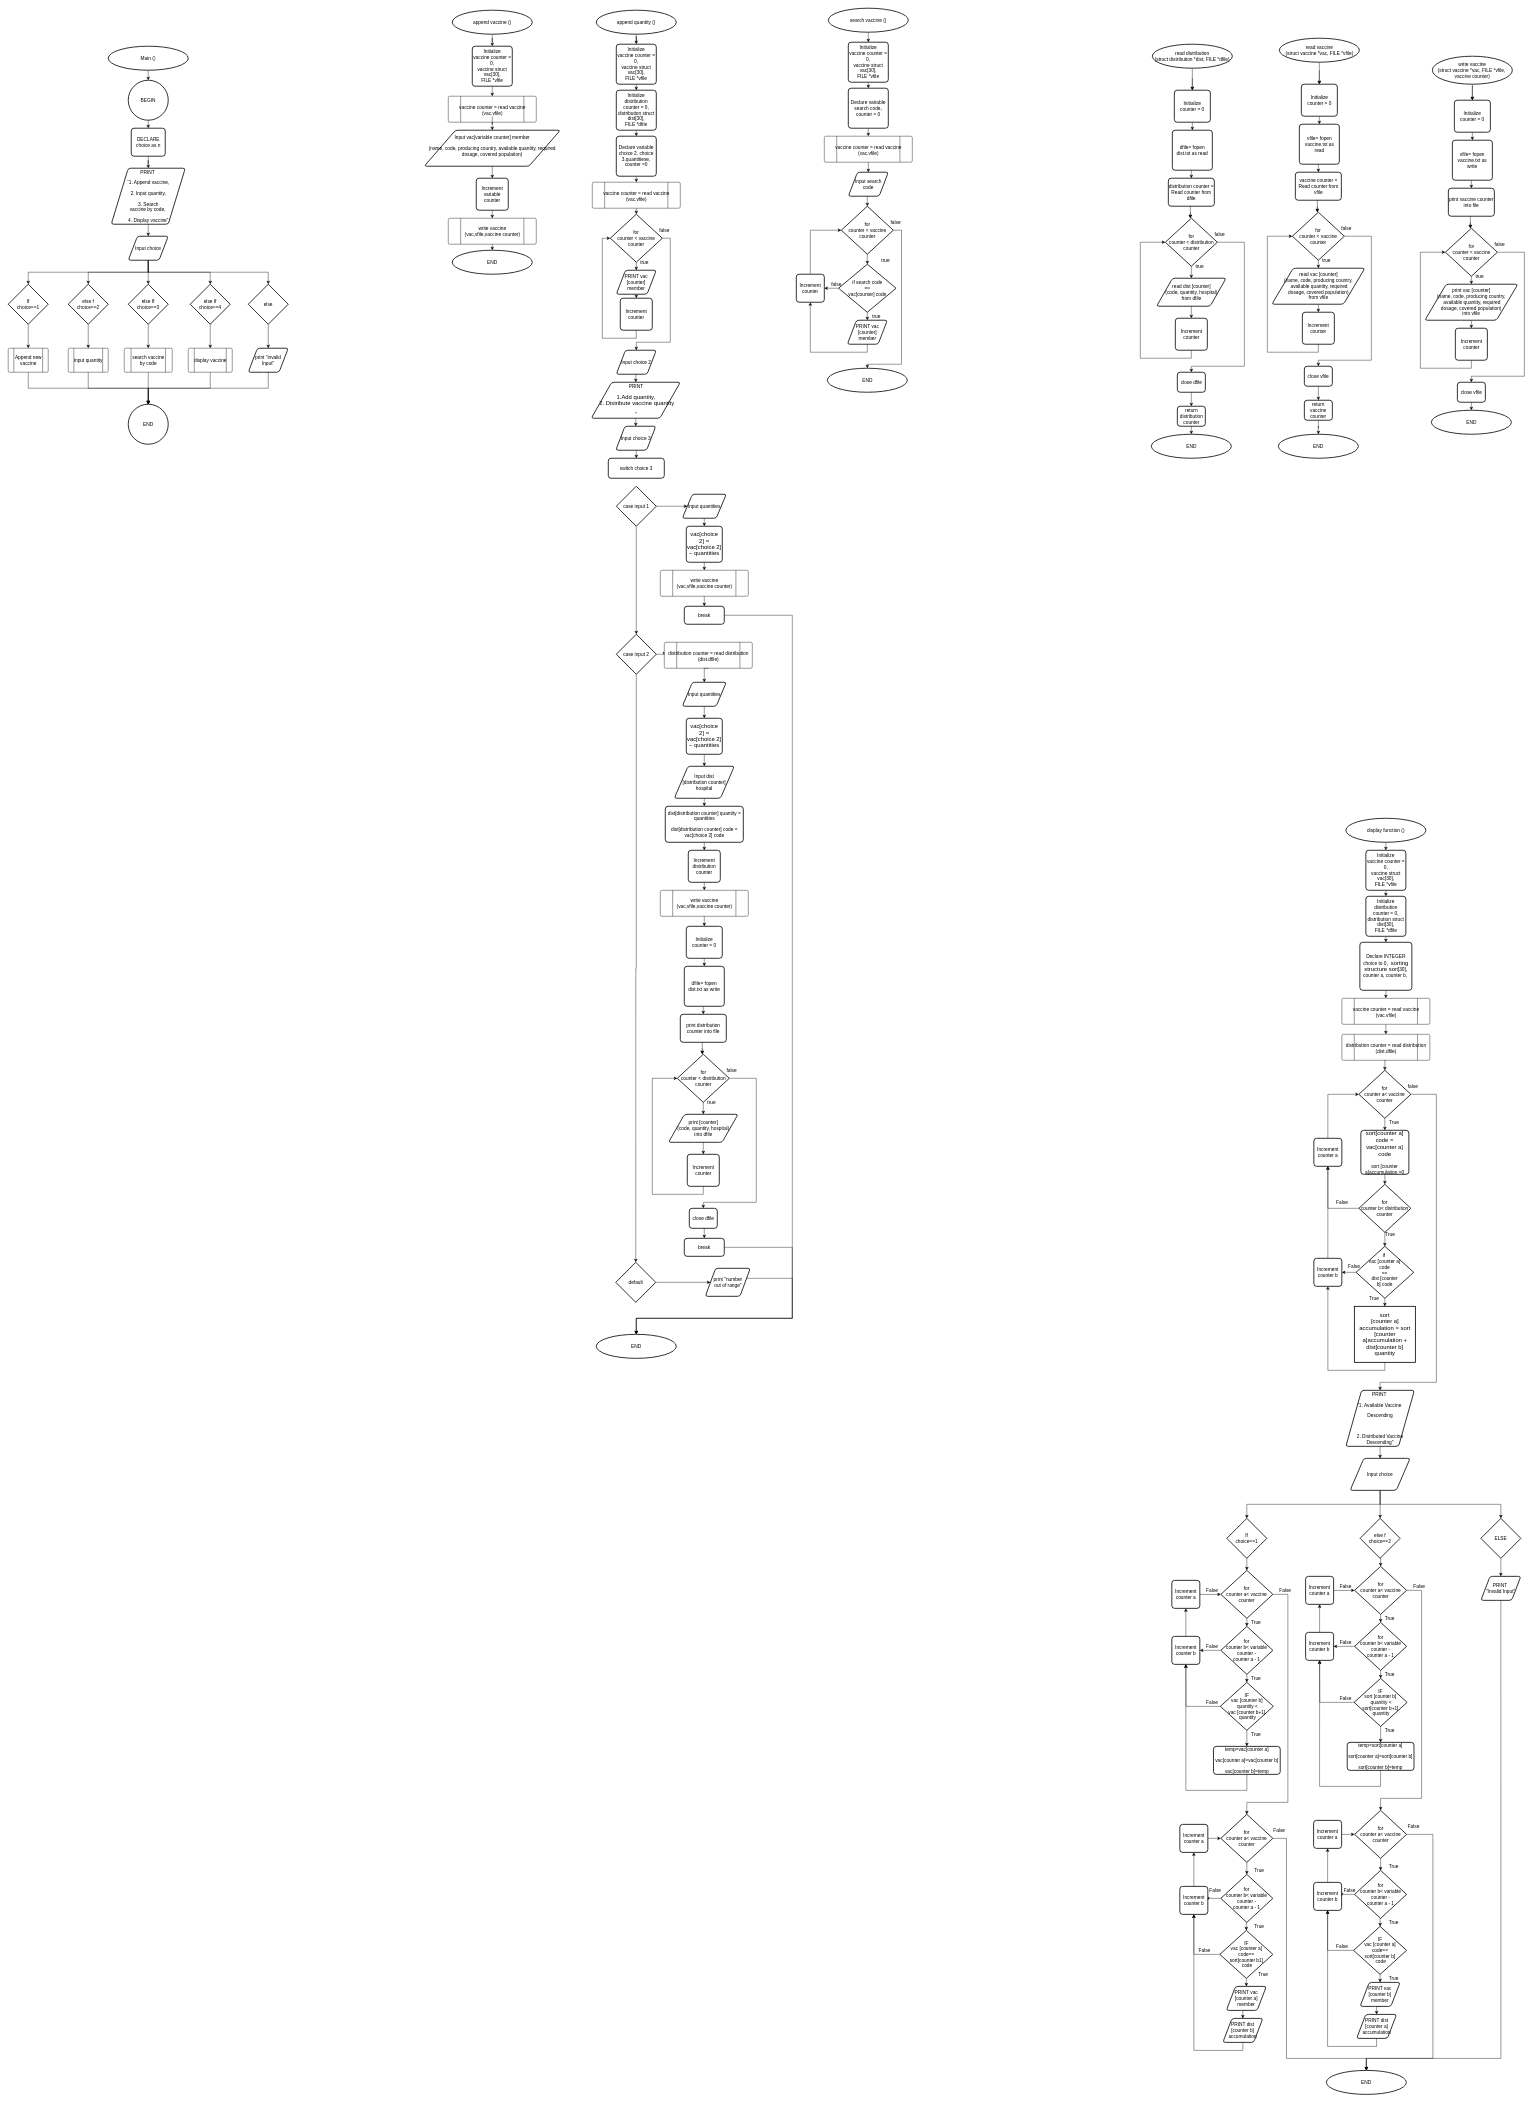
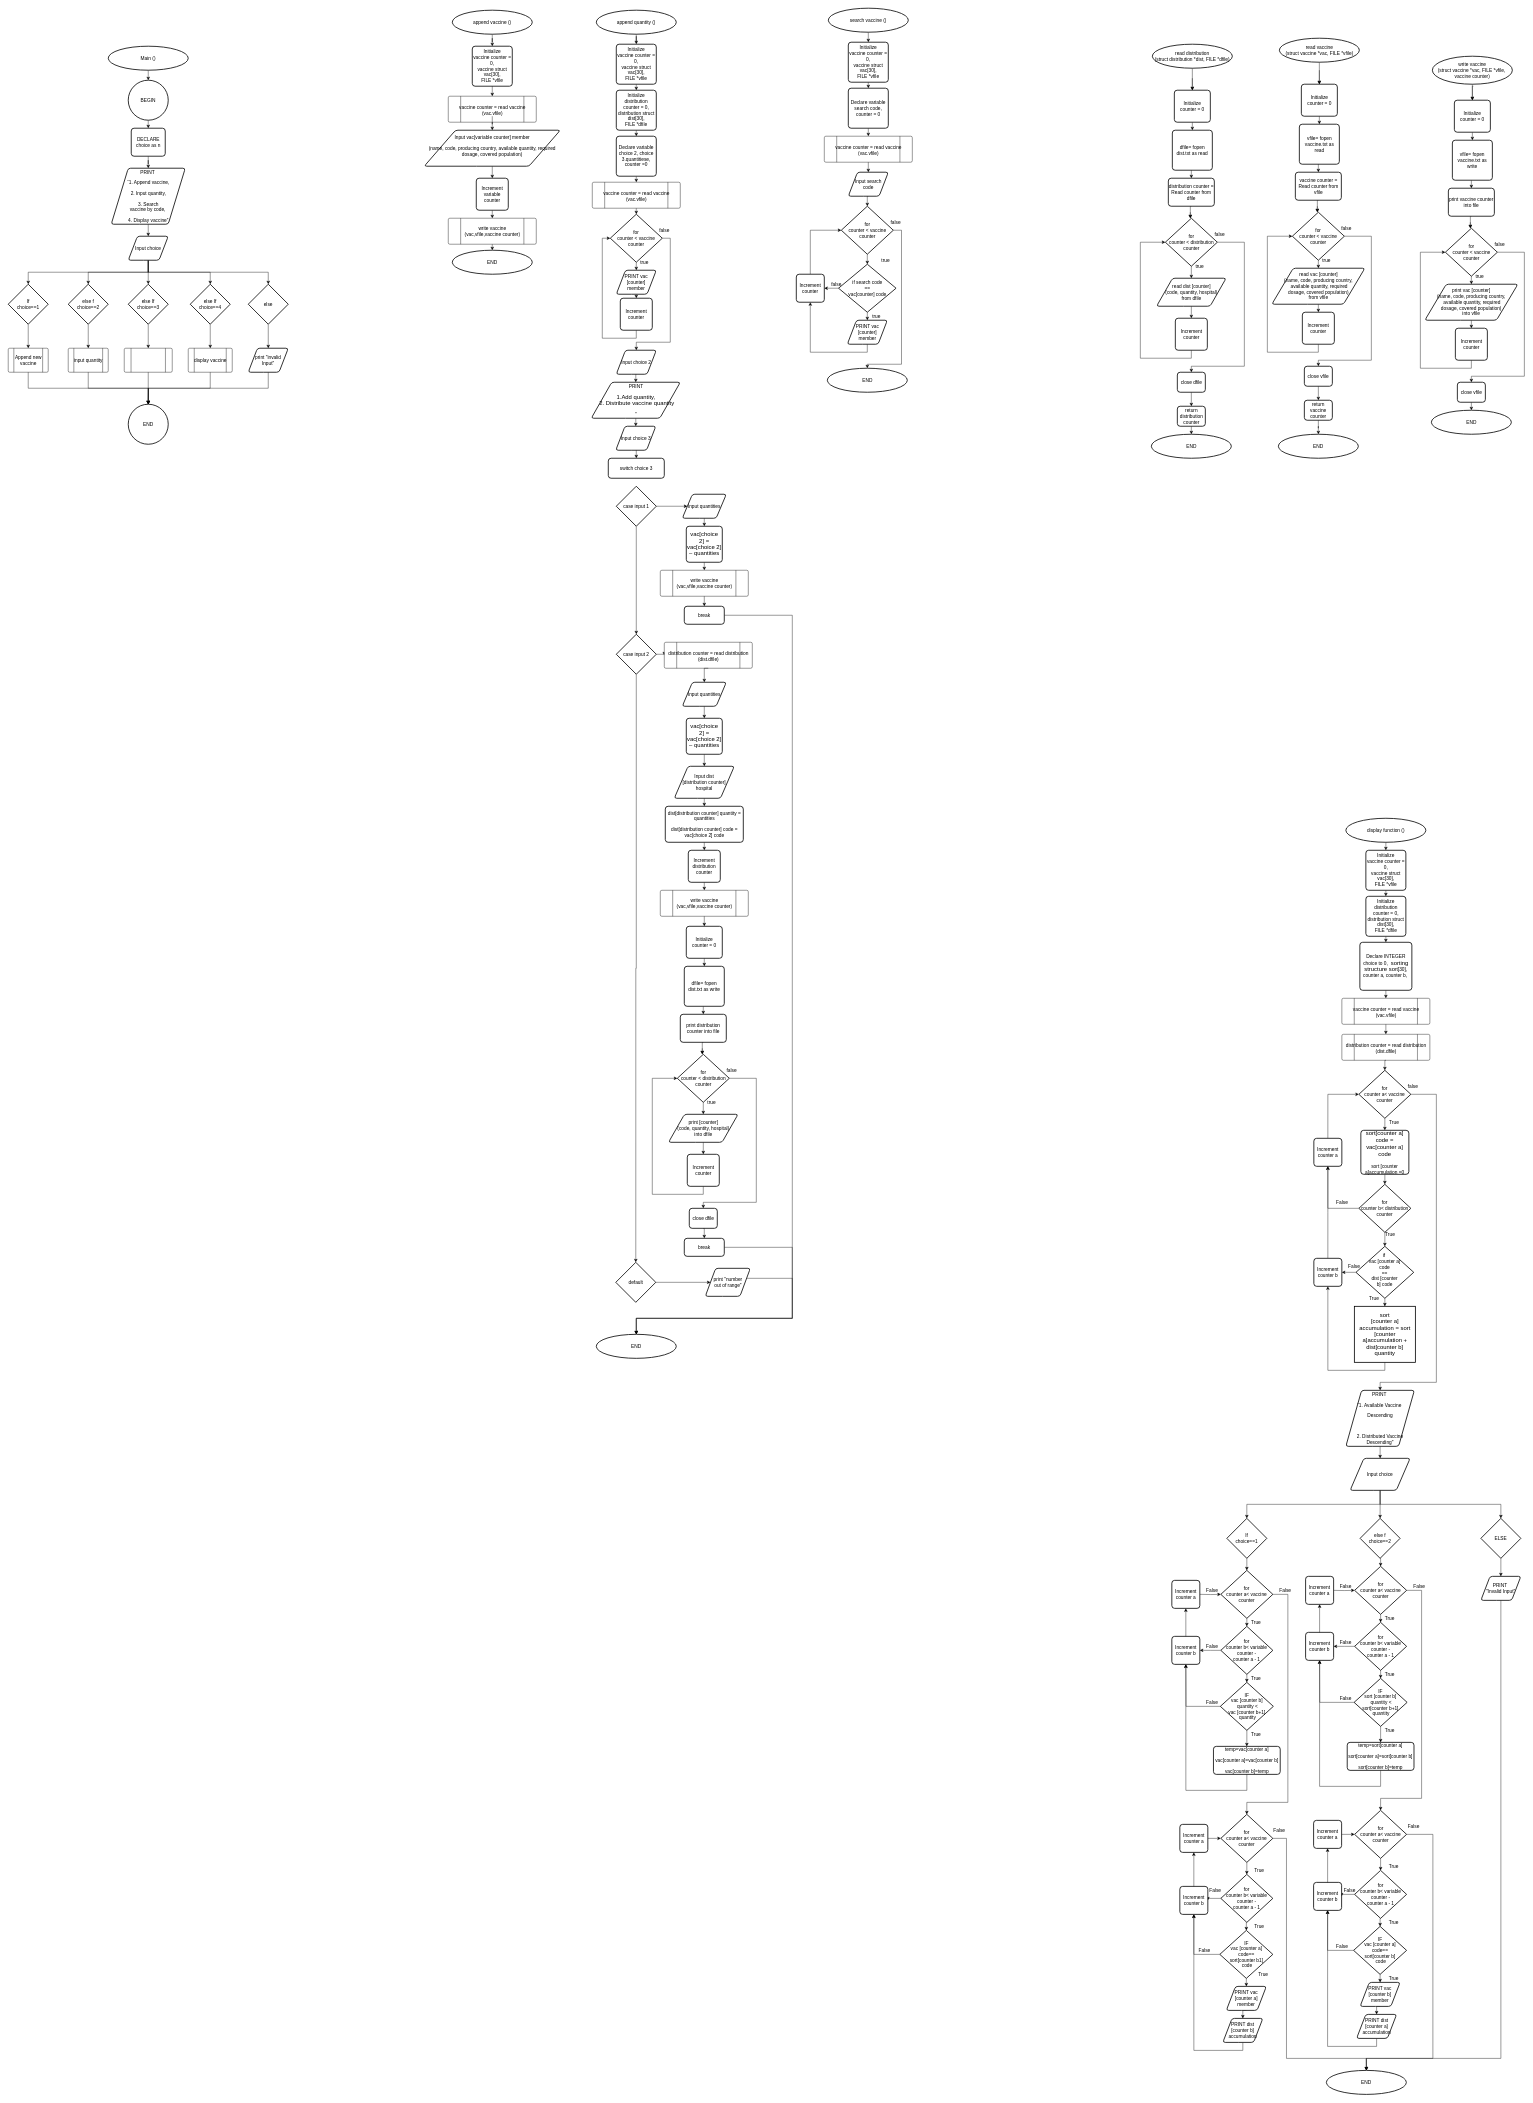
(148, 360) -> none
